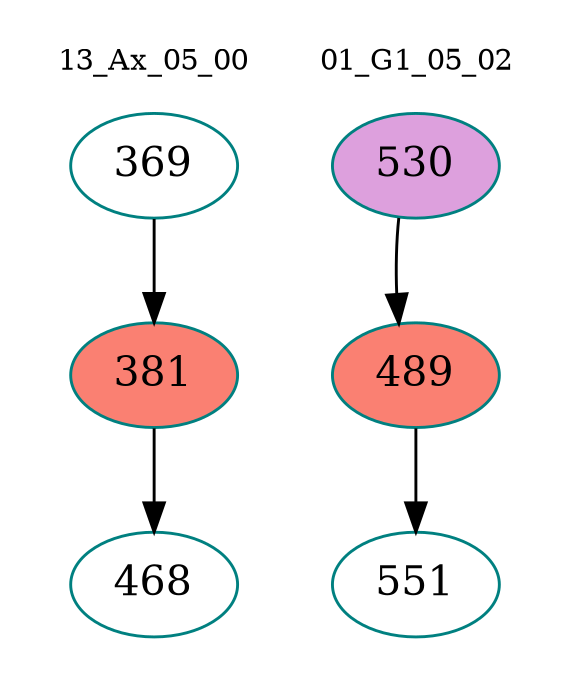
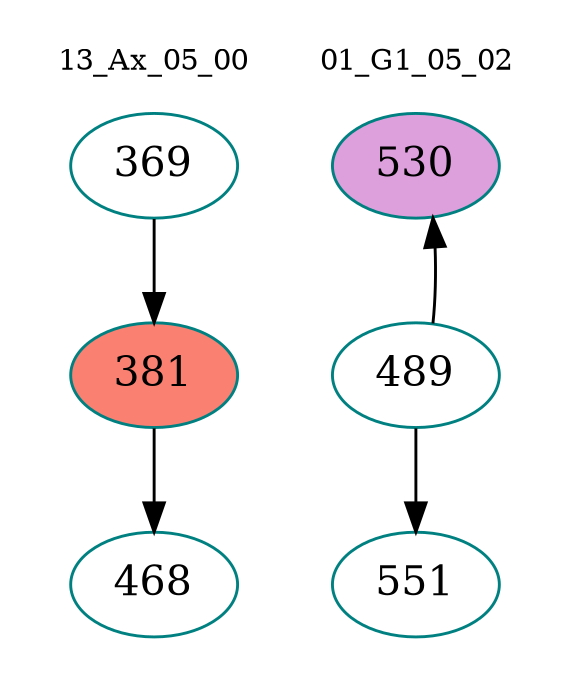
(396, 256) -> (435, 286)
(416, 375) -> (416, 375)
